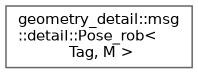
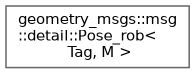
(99, 37) -> (98, 37)
